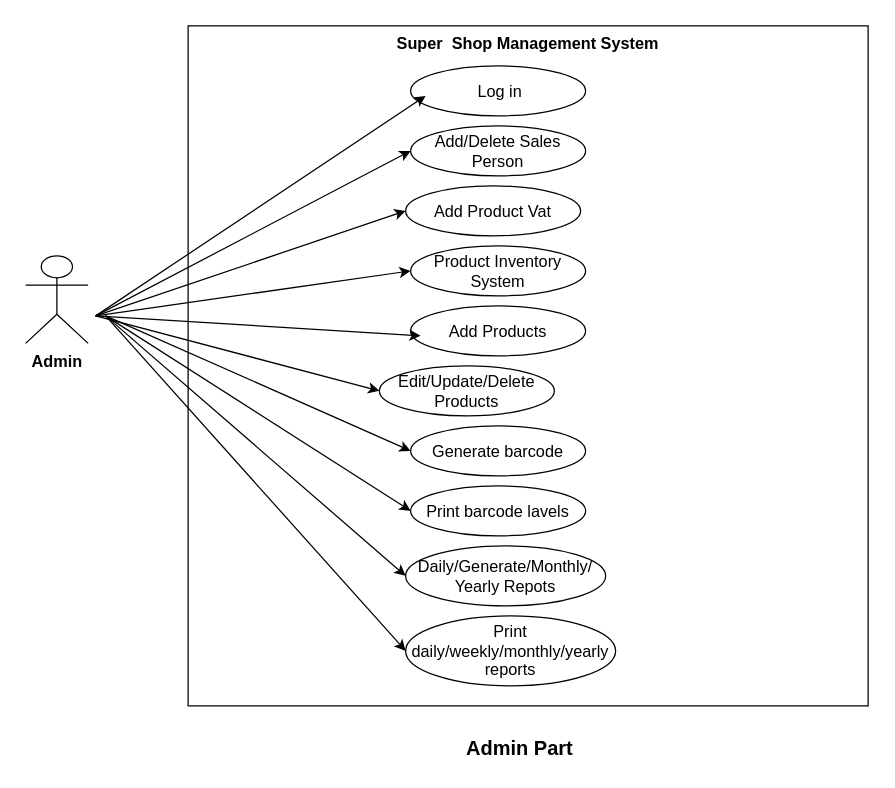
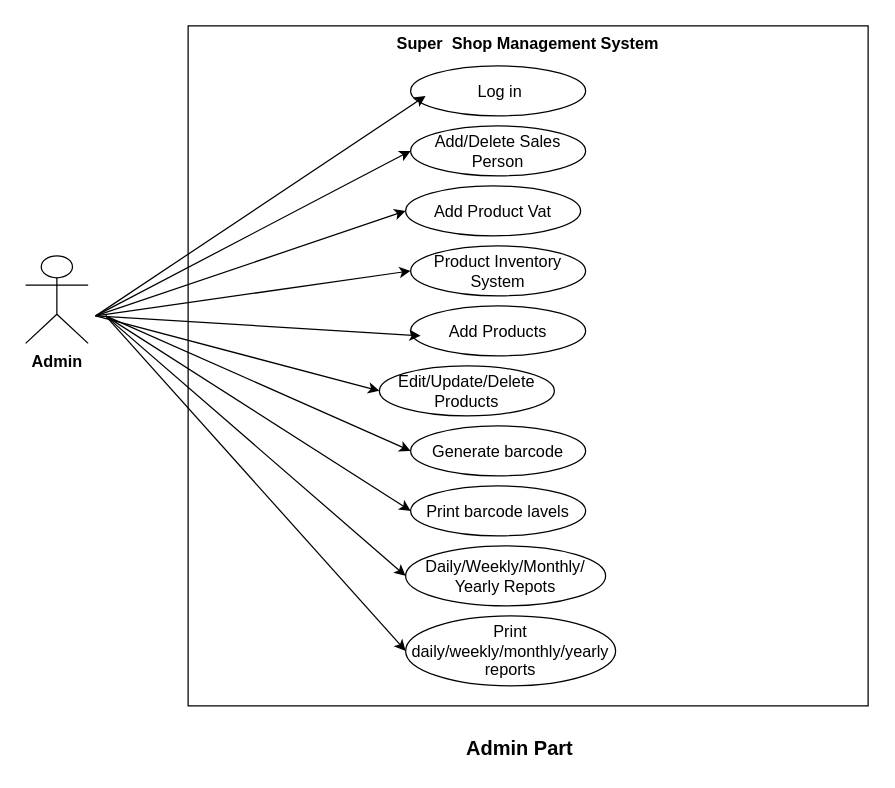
(506, 576) -> (506, 576)
